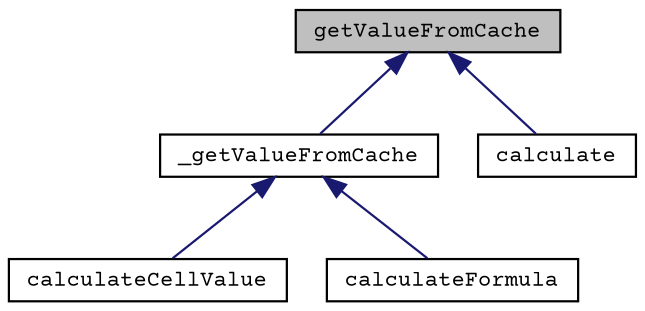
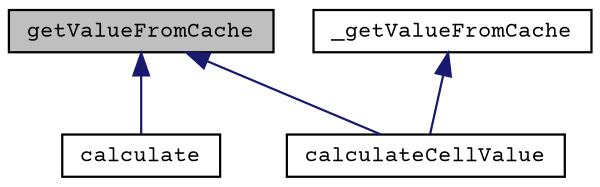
(355, 101) -> (294, 98)
(453, 280) -> none
